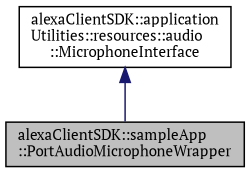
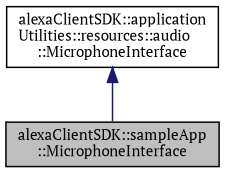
(125, 144) -> (113, 144)
